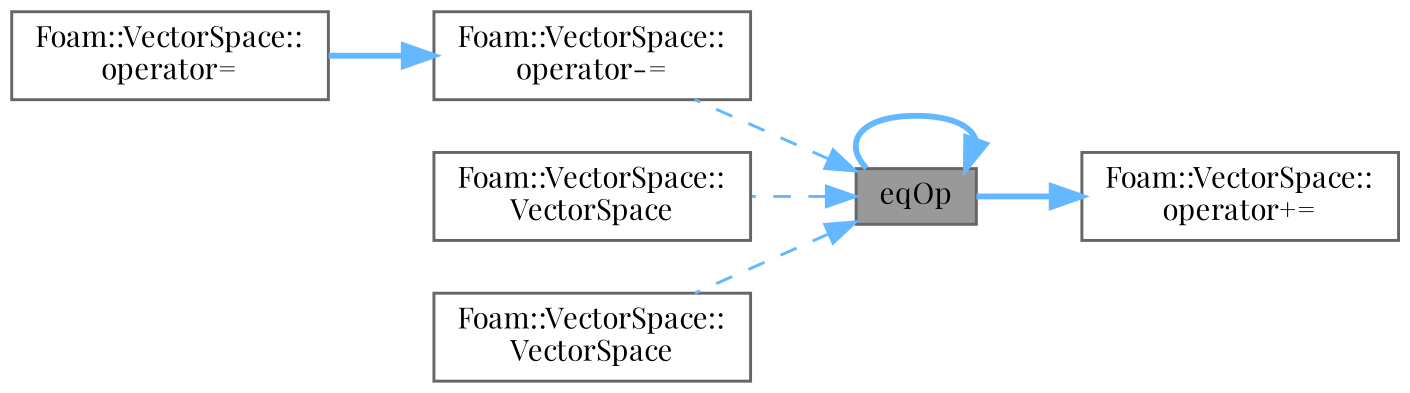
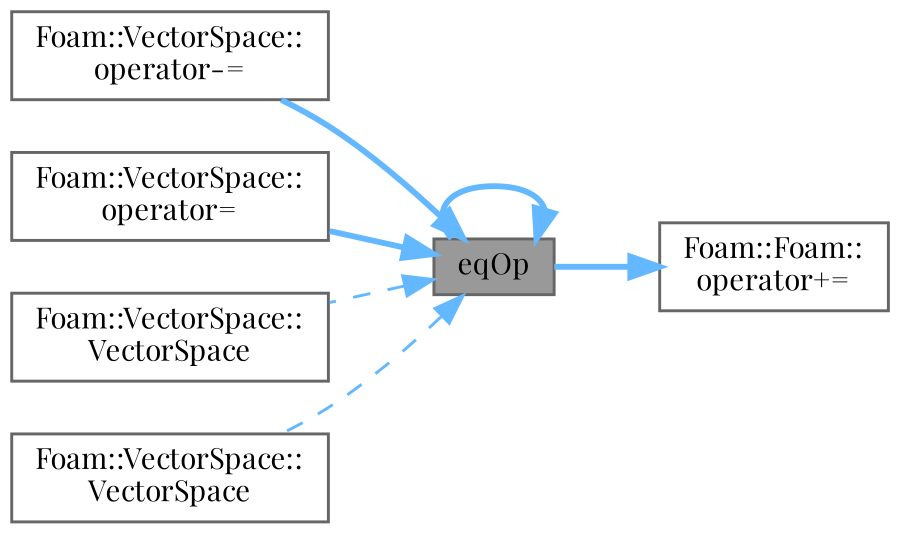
(366, 56) -> (367, 239)
(762, 129) -> (366, 153)
(1240, 196) -> (774, 267)
